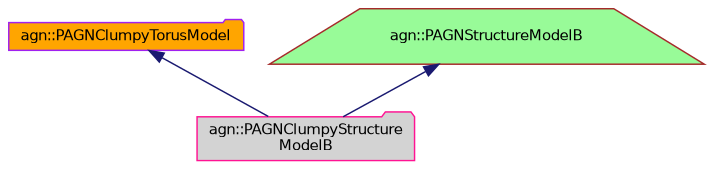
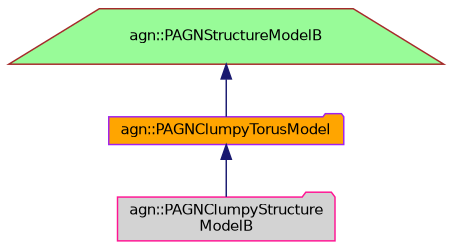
(384, 94) -> (226, 98)
